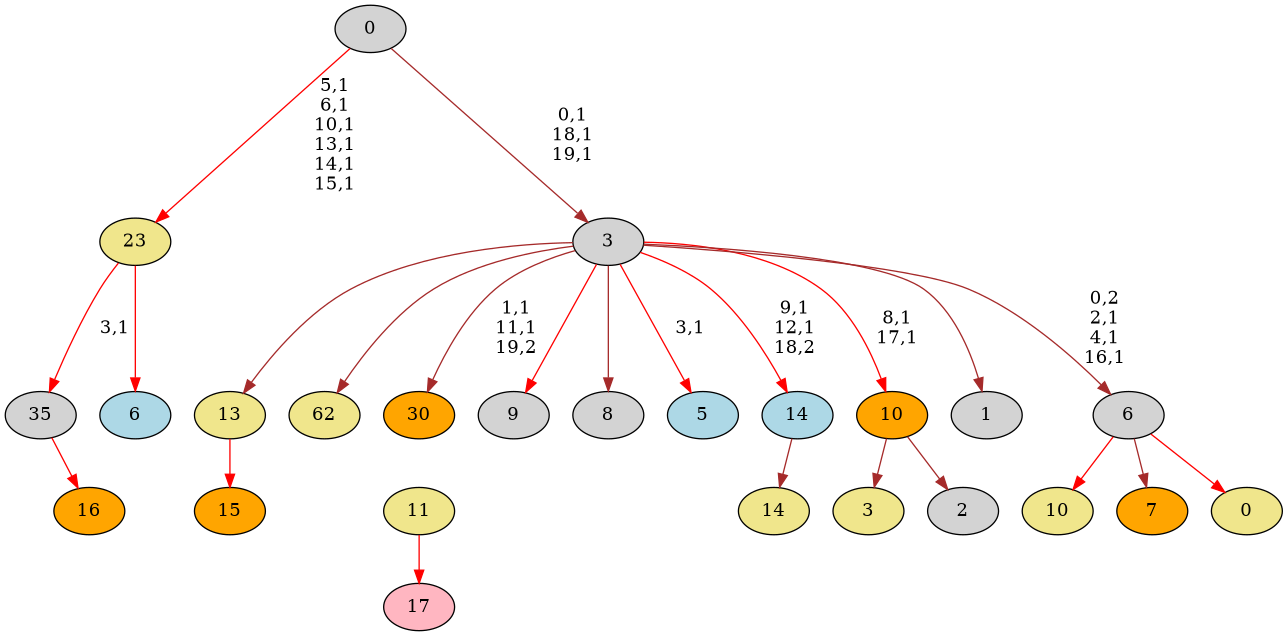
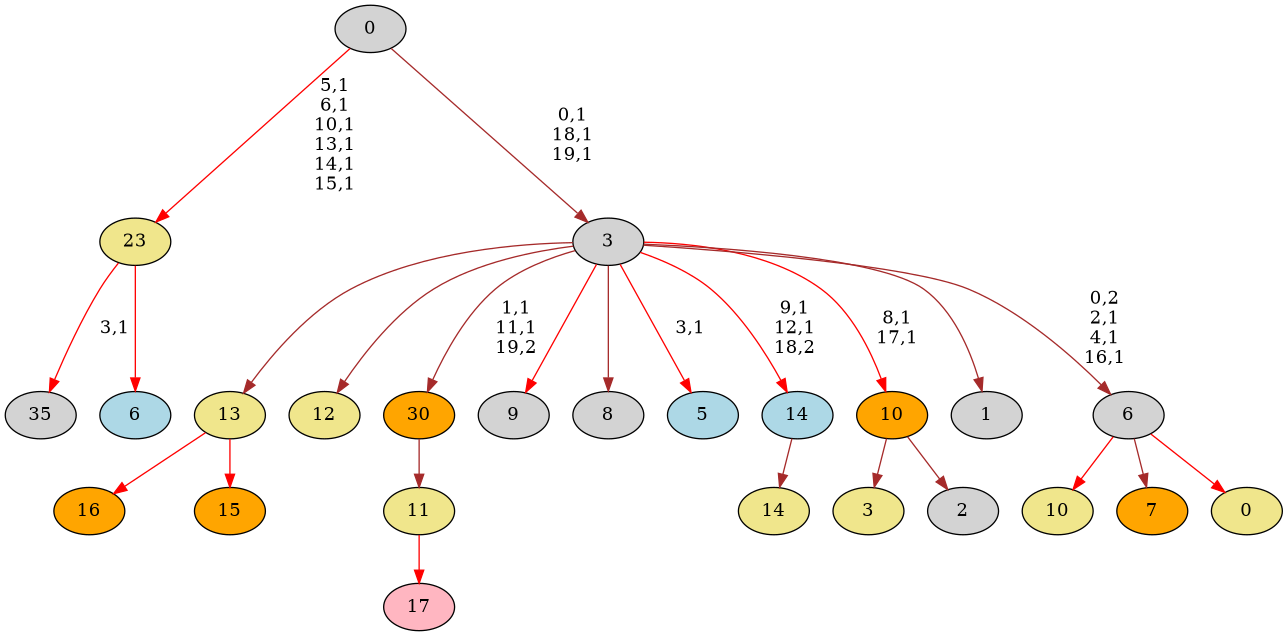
(325, 415) -> (325, 415)
(62, 457) -> (165, 459)
none -> (419, 457)
